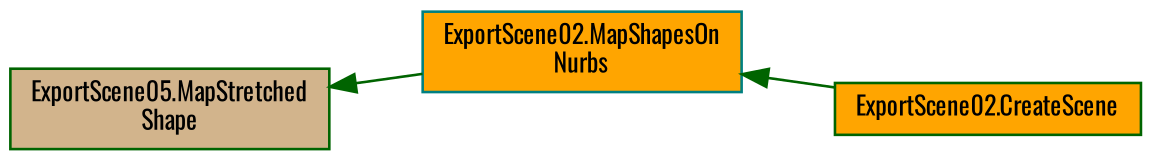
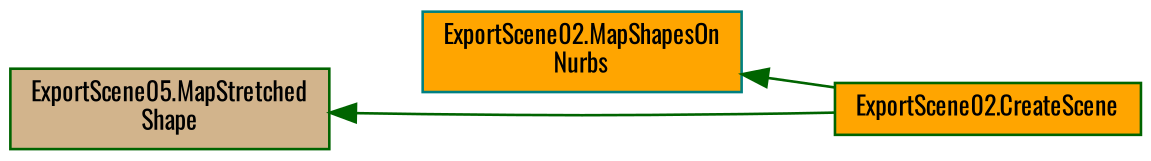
(389, 79) -> (595, 115)
